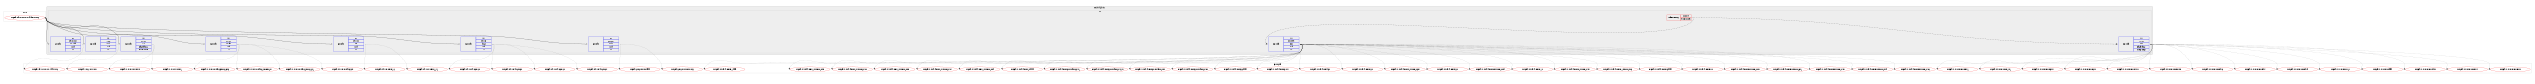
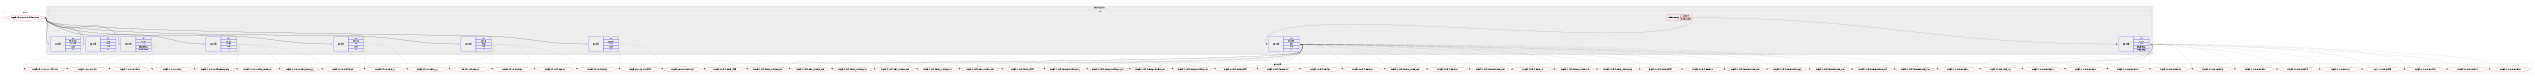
(470, 69) -> (470, 69)
(640, 69) -> (640, 69)
none -> (768, 69)
(2383, 69) -> (2383, 69)
